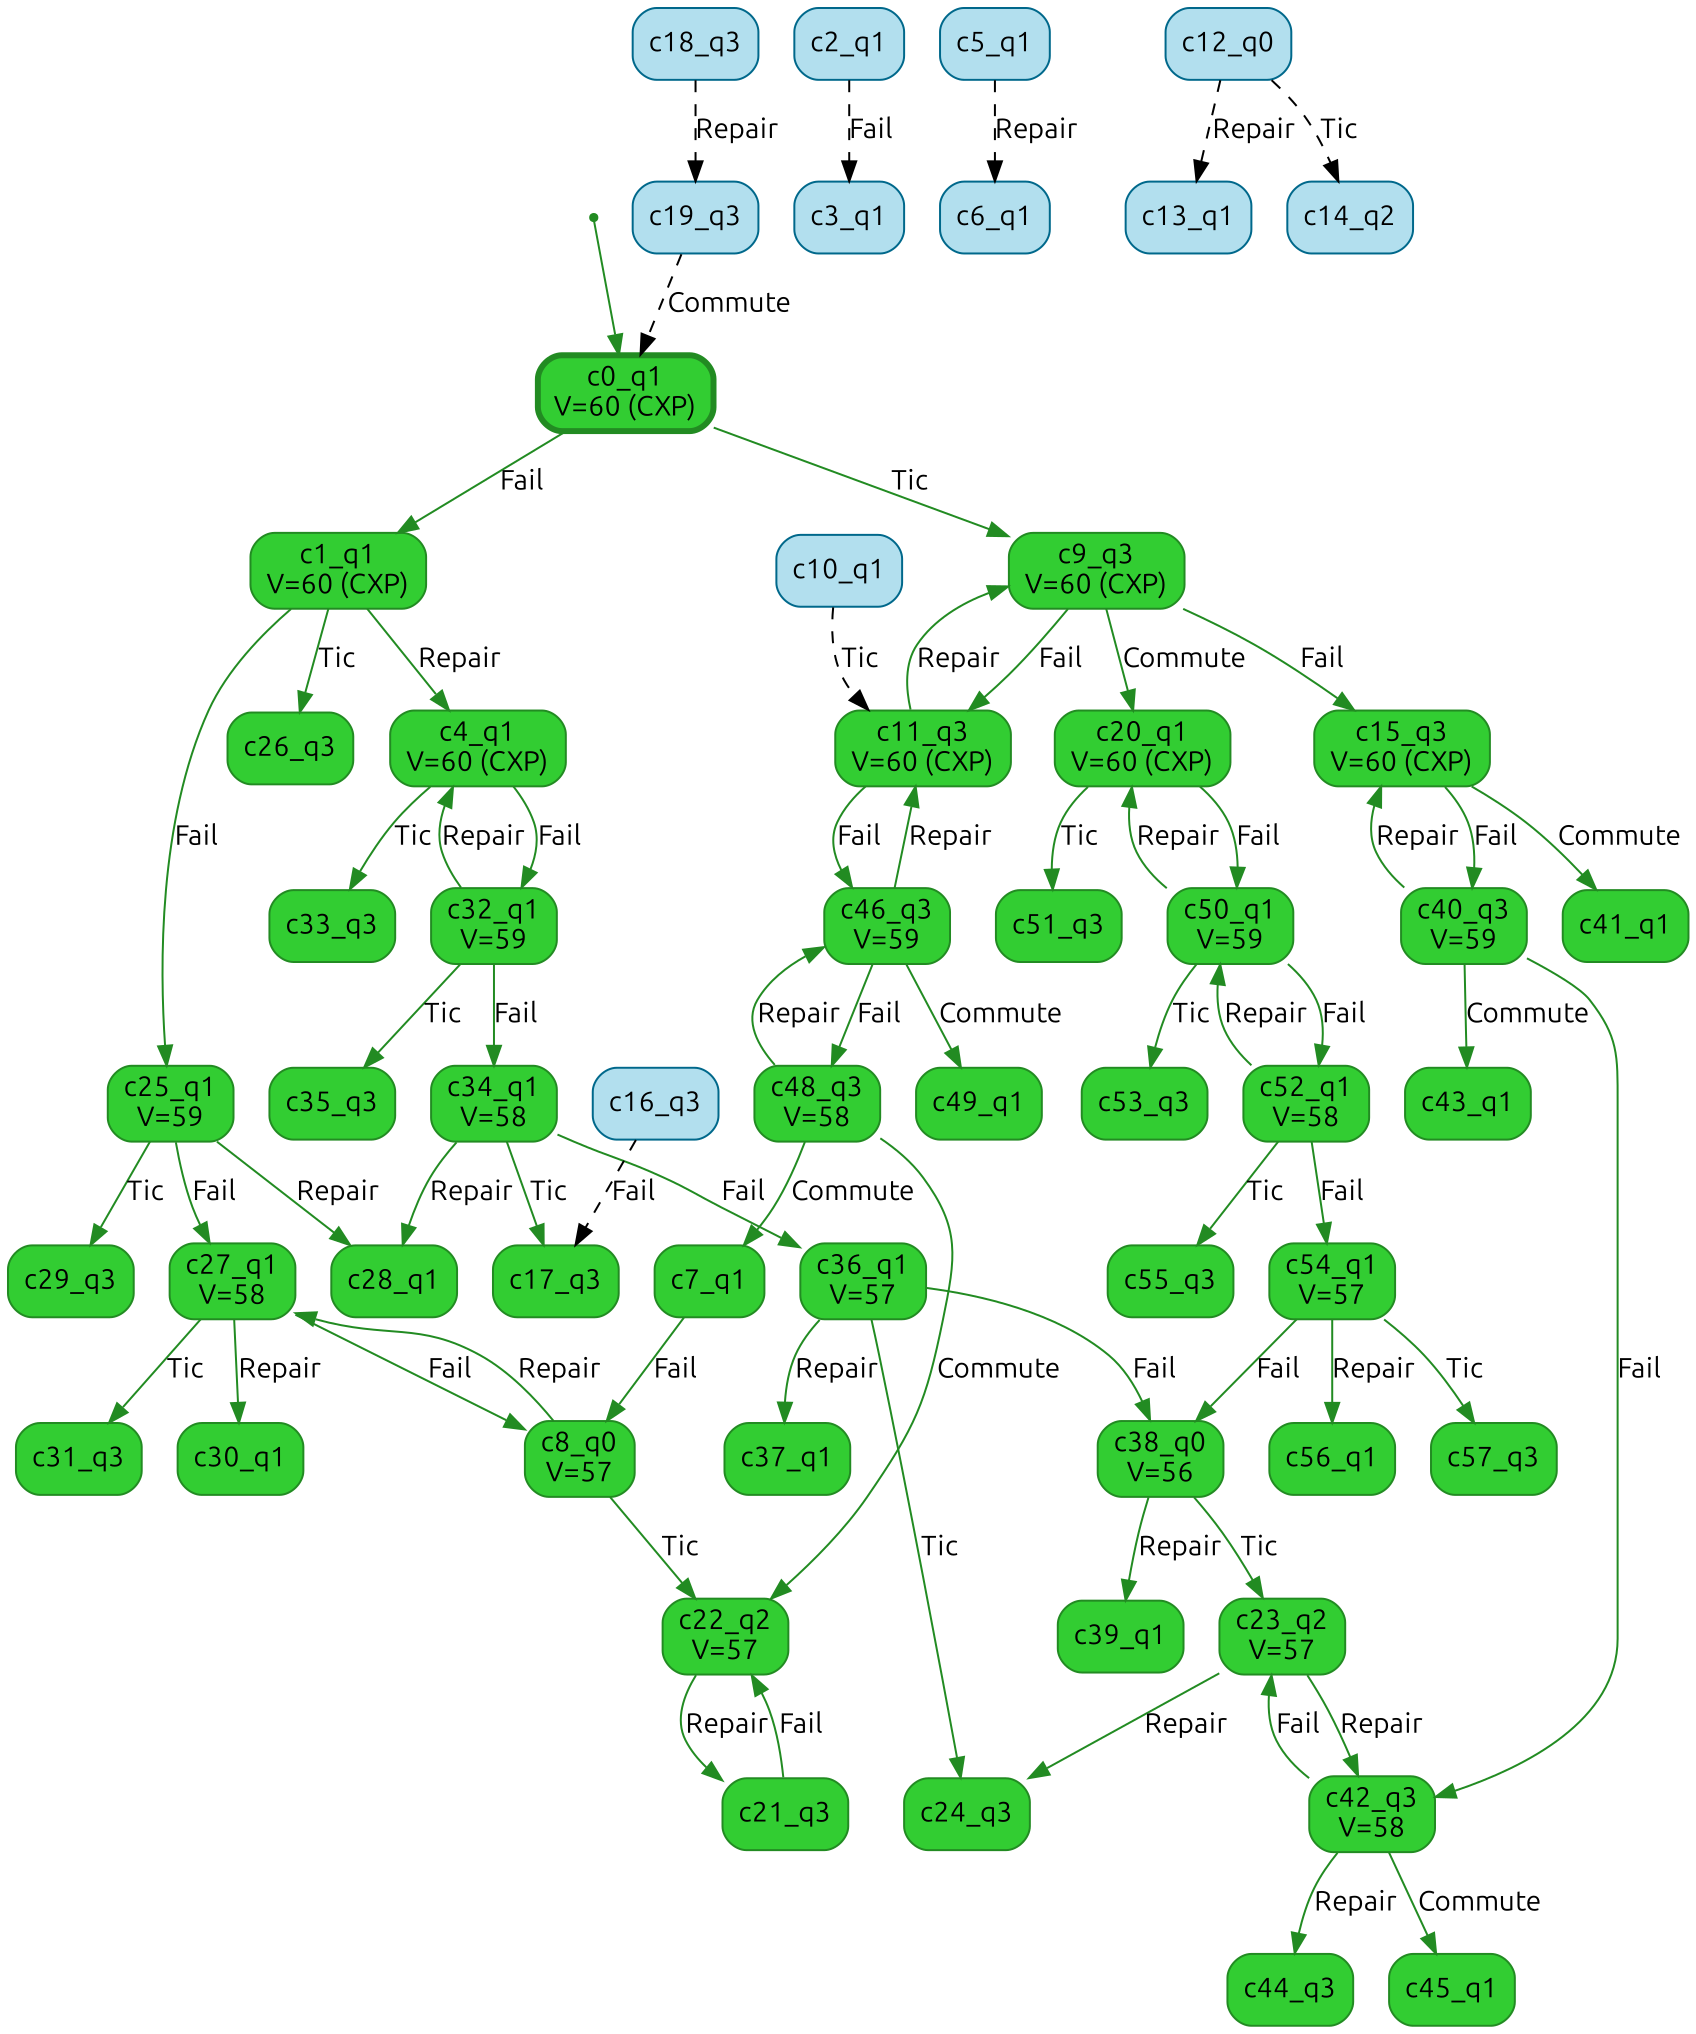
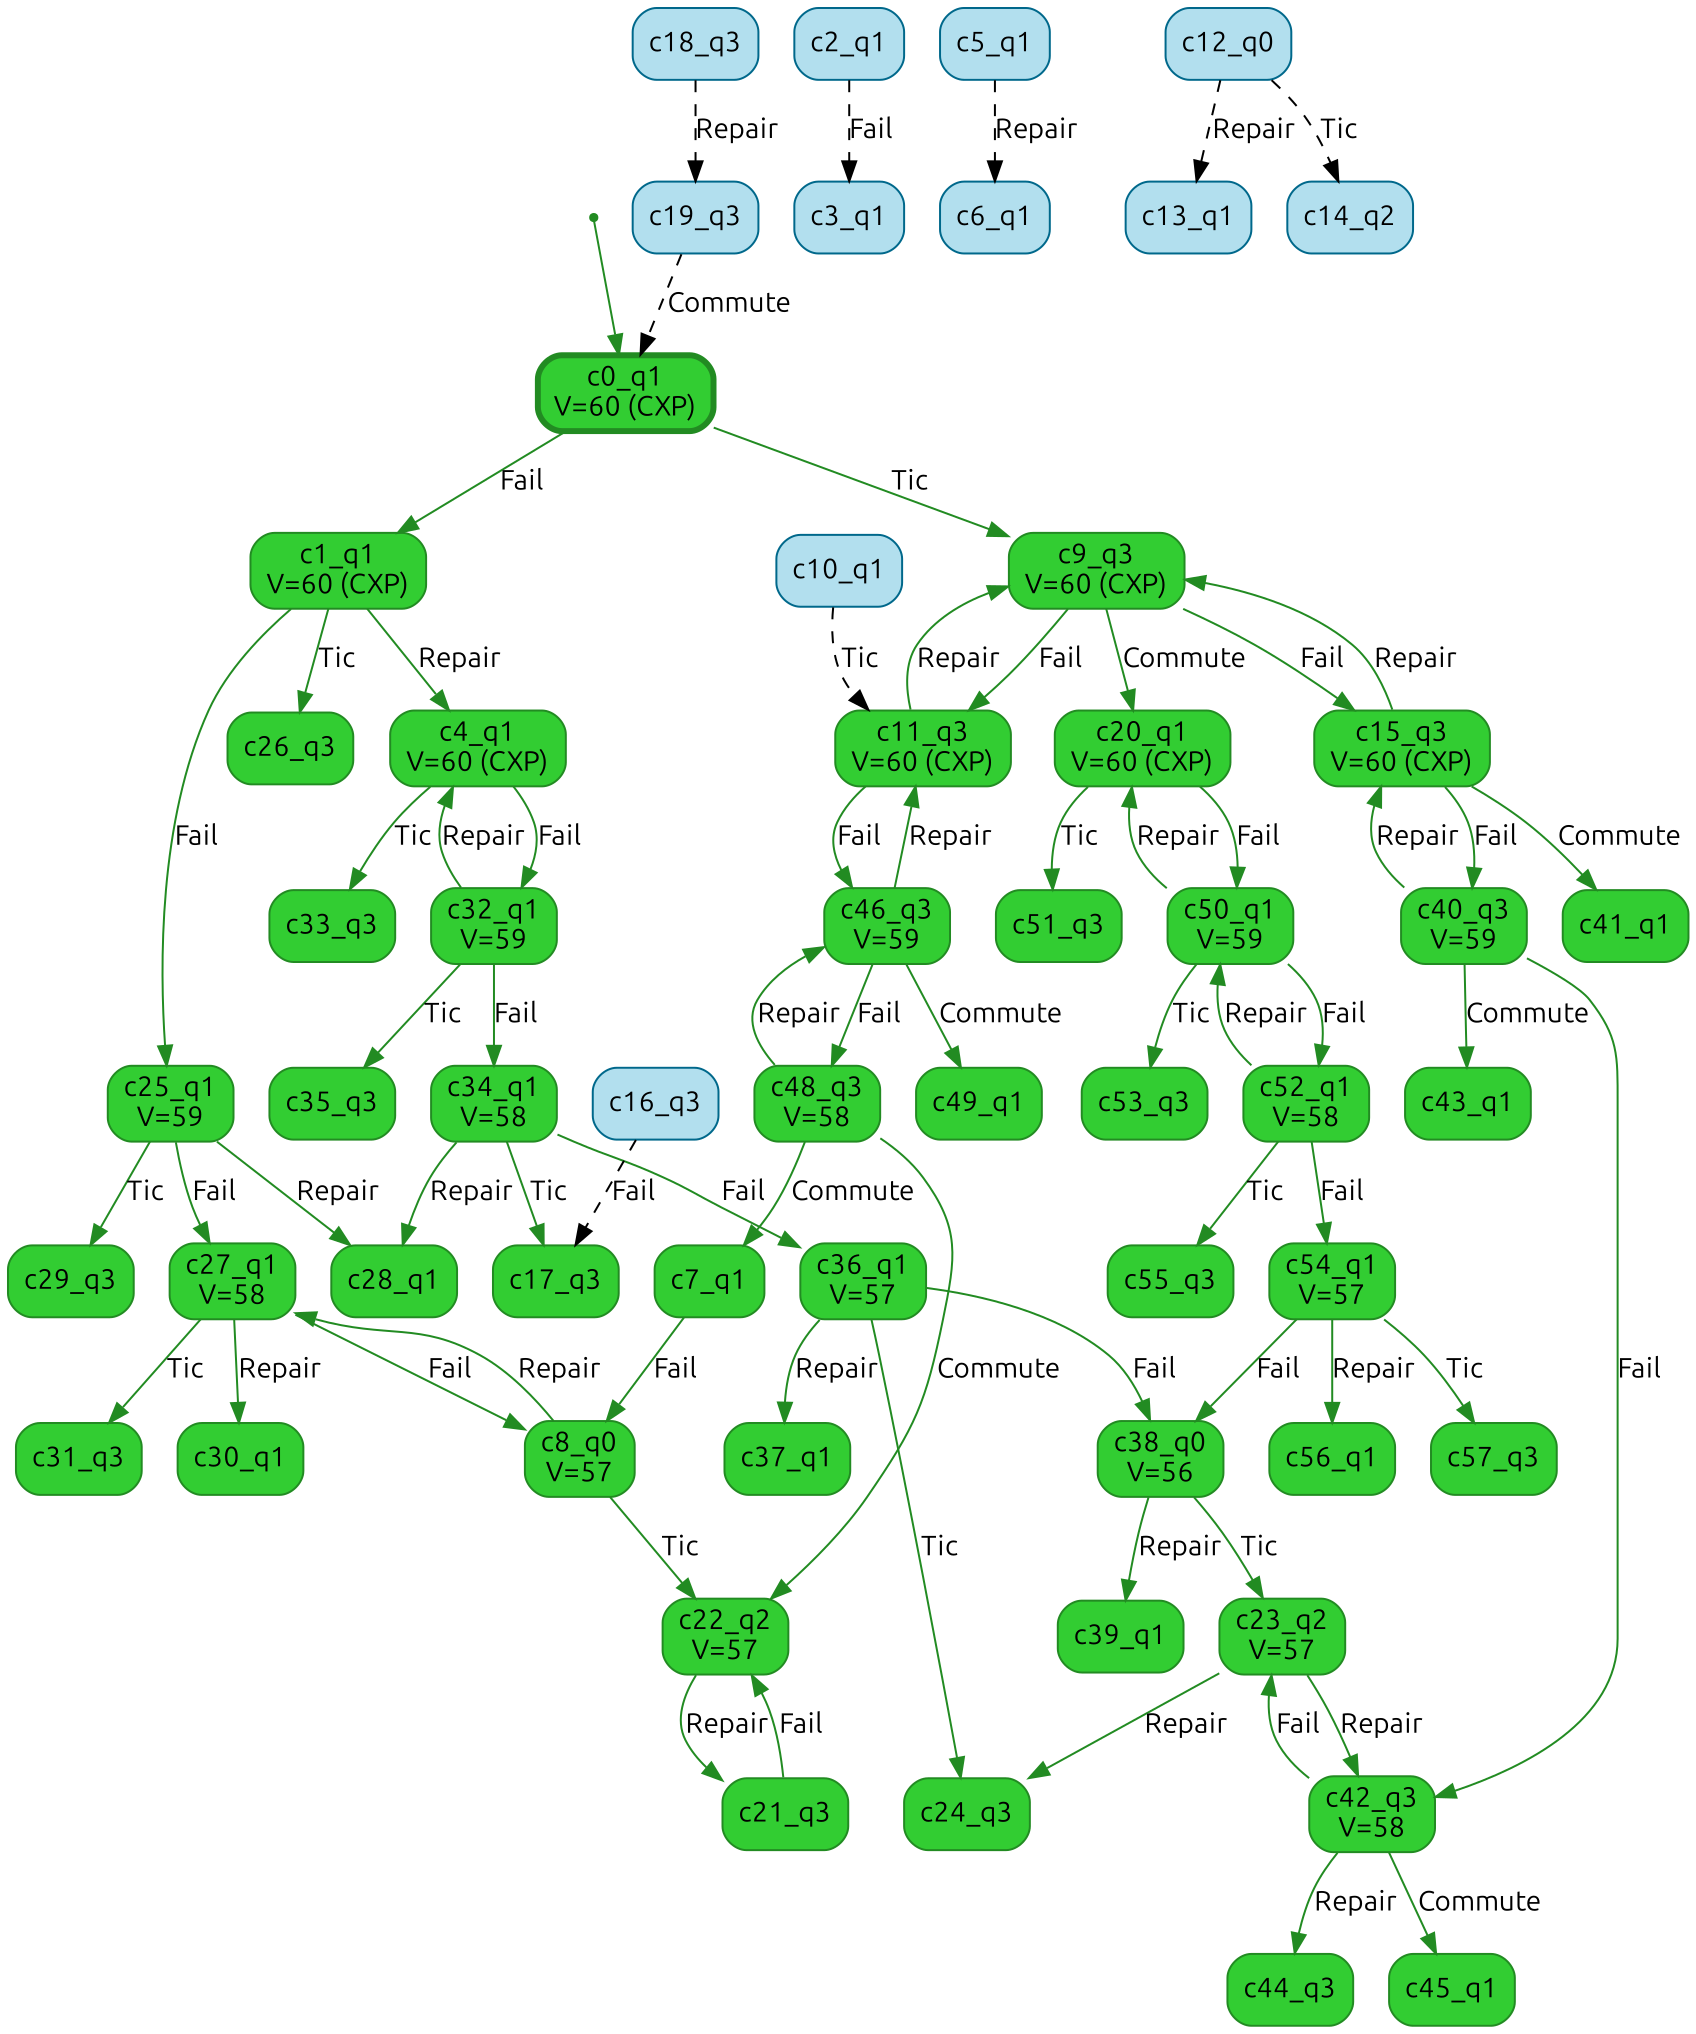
none -> (1317, 621)
